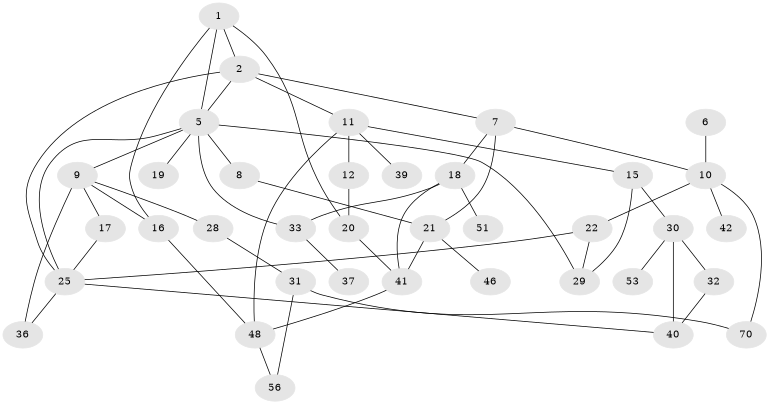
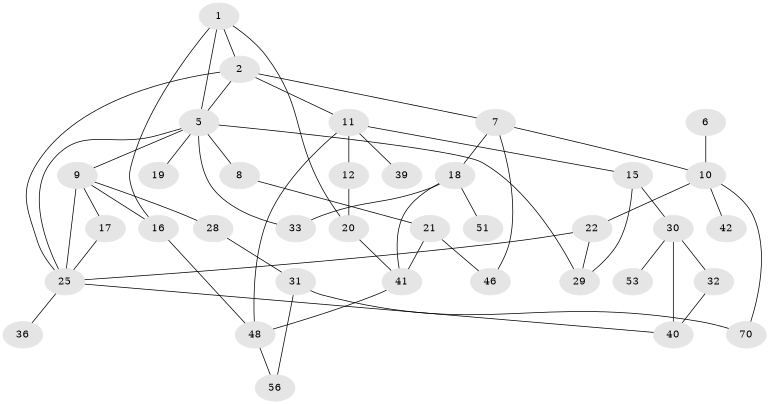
(483, 186) -> (512, 203)
(41, 260) -> (71, 229)
(349, 282) -> none
